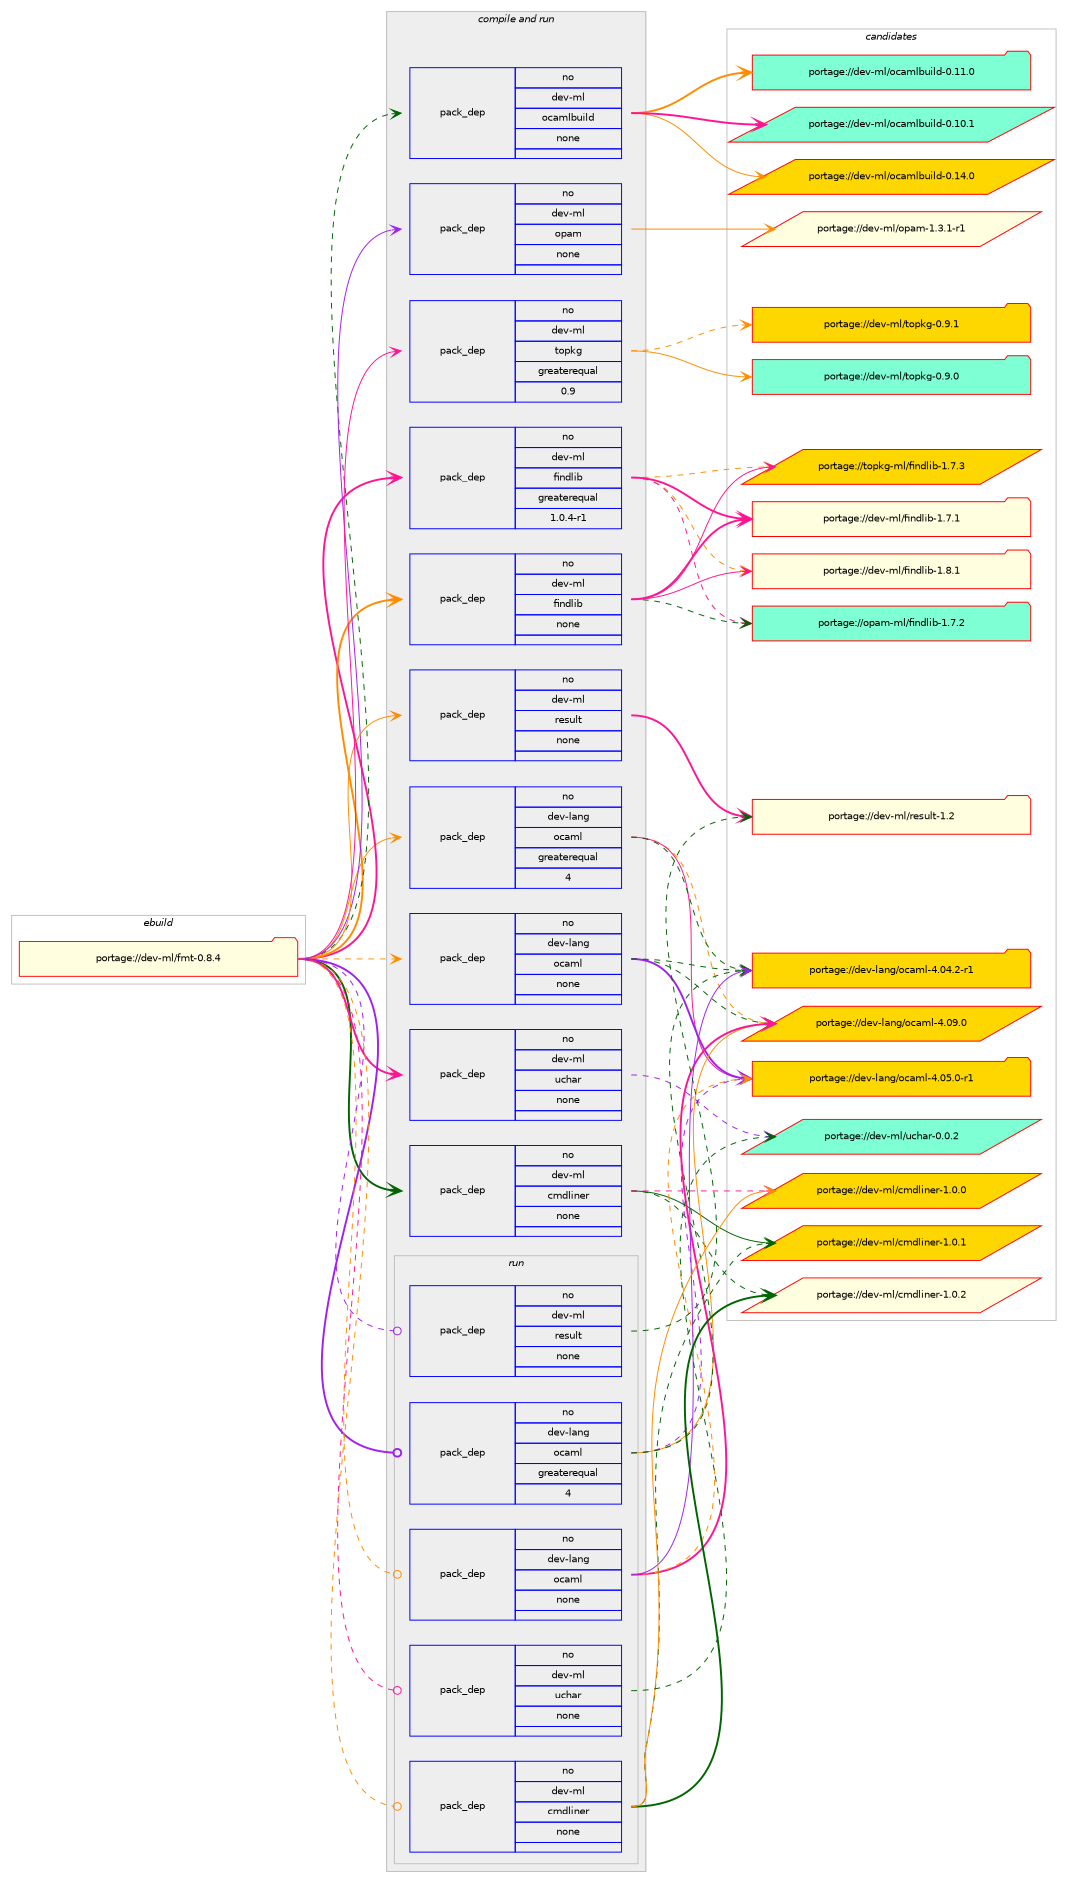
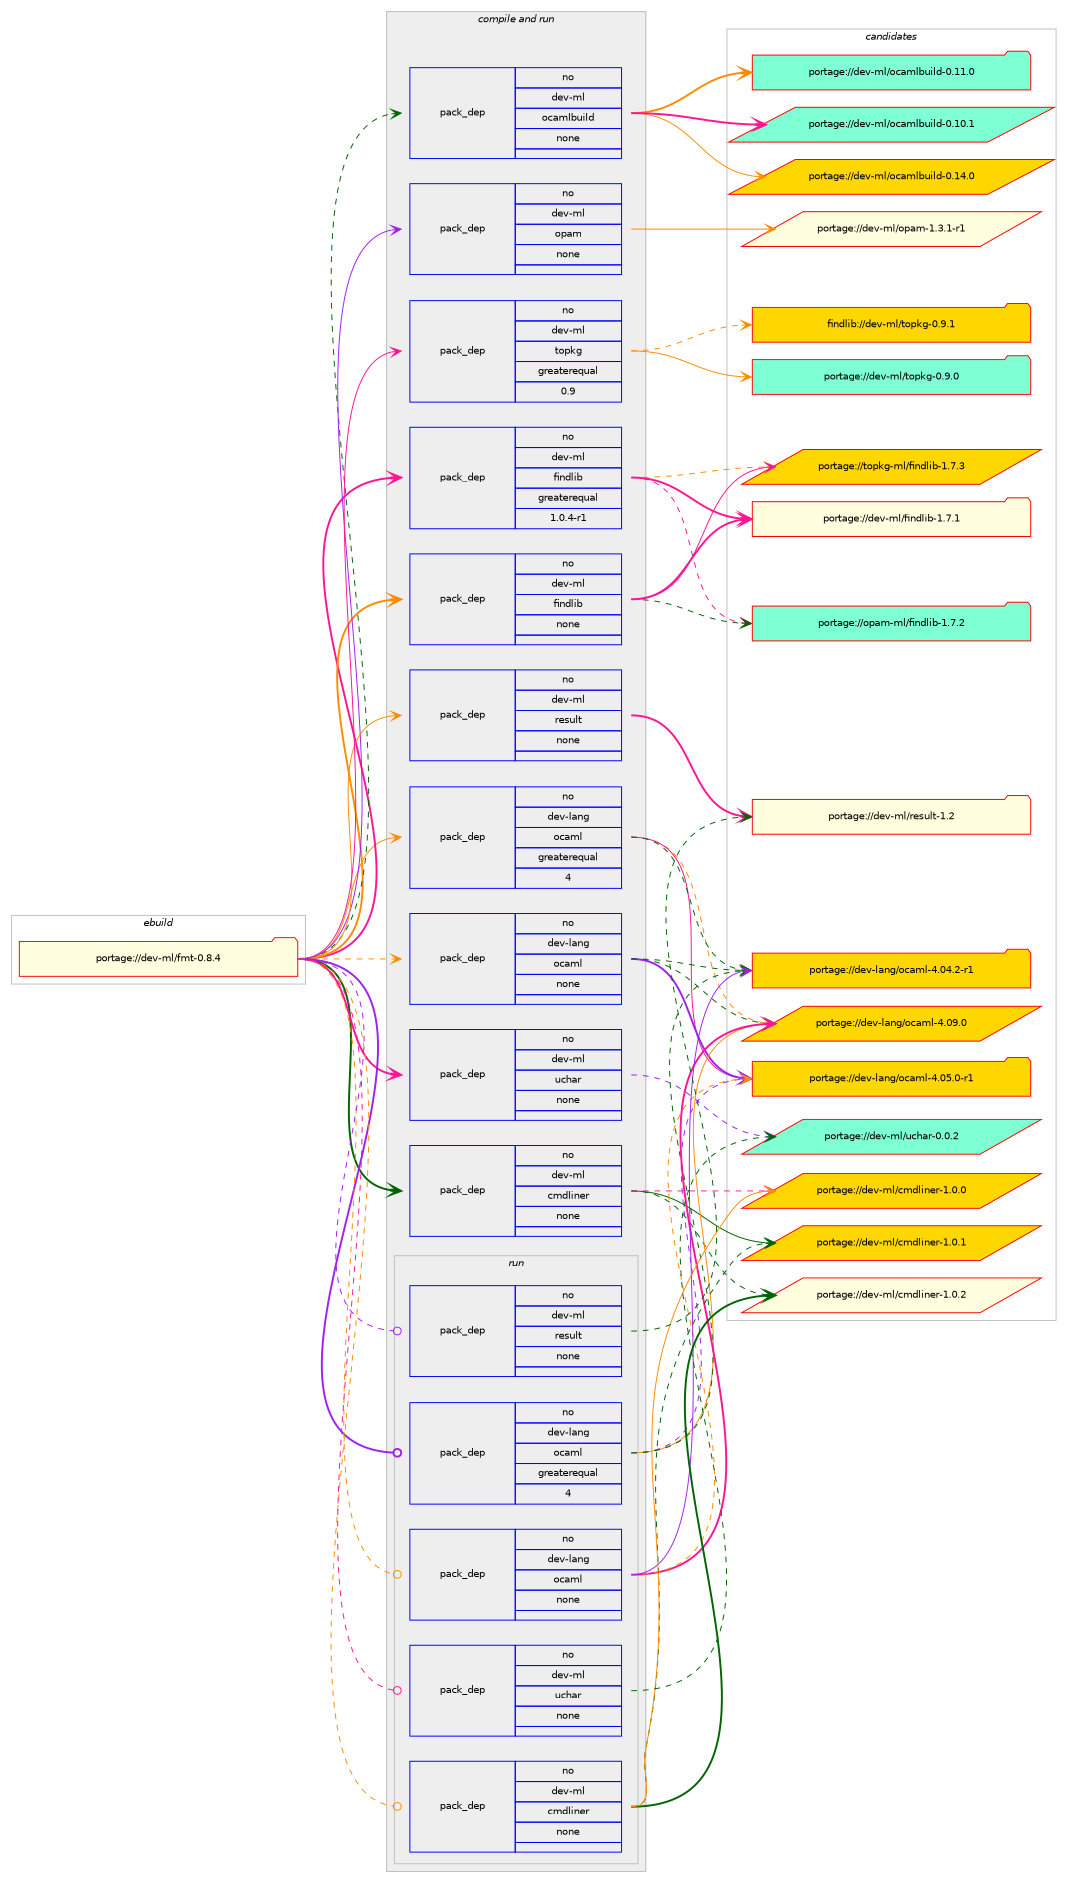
(892, 325) -> (892, 325)
(892, 571) -> none
